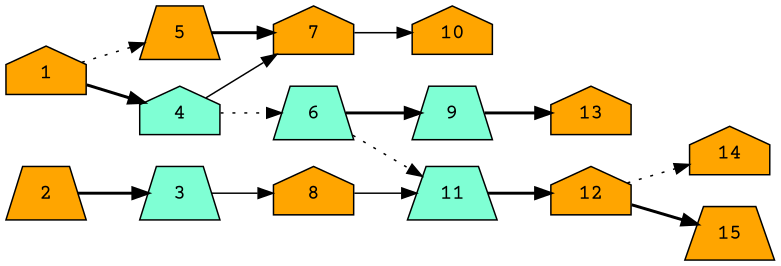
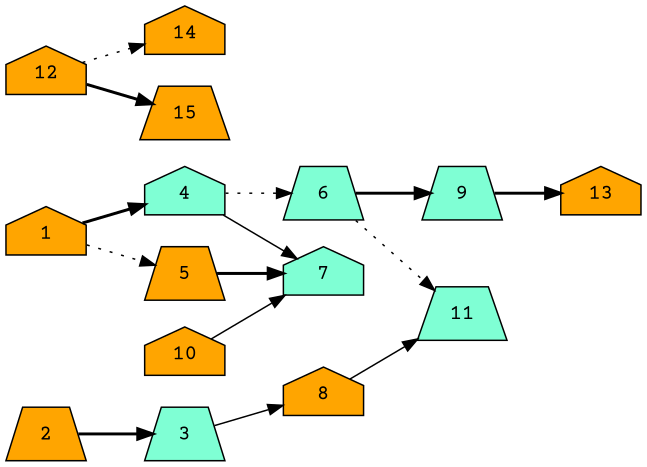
(314, 33) -> (323, 273)
(376, 33) -> (241, 321)
(512, 193) -> none
